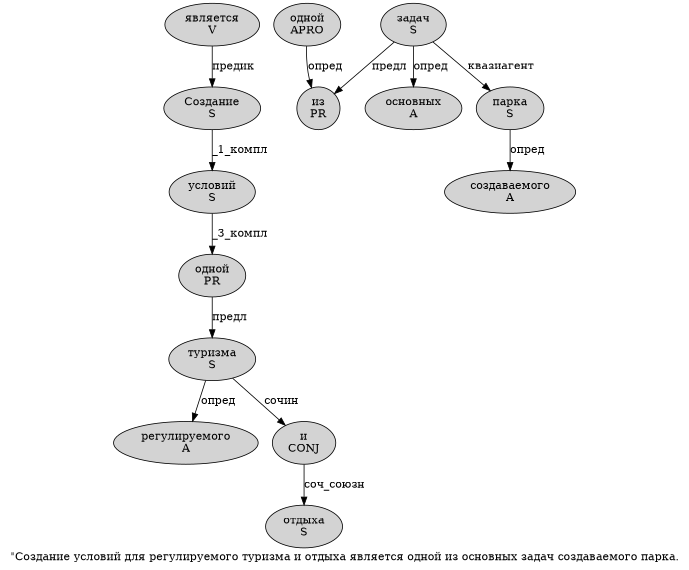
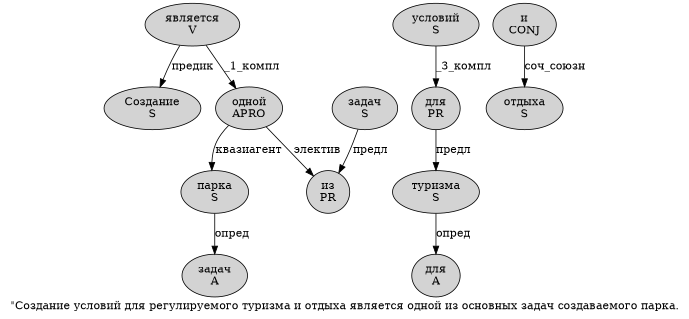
none -> (219, 64)
(459, 64) -> (216, 142)
(325, 66) -> (317, 150)
(413, 108) -> none
(212, 146) -> none
(510, 192) -> (215, 276)
(212, 276) -> (436, 108)
(256, 399) -> none
(186, 443) -> (436, 276)
